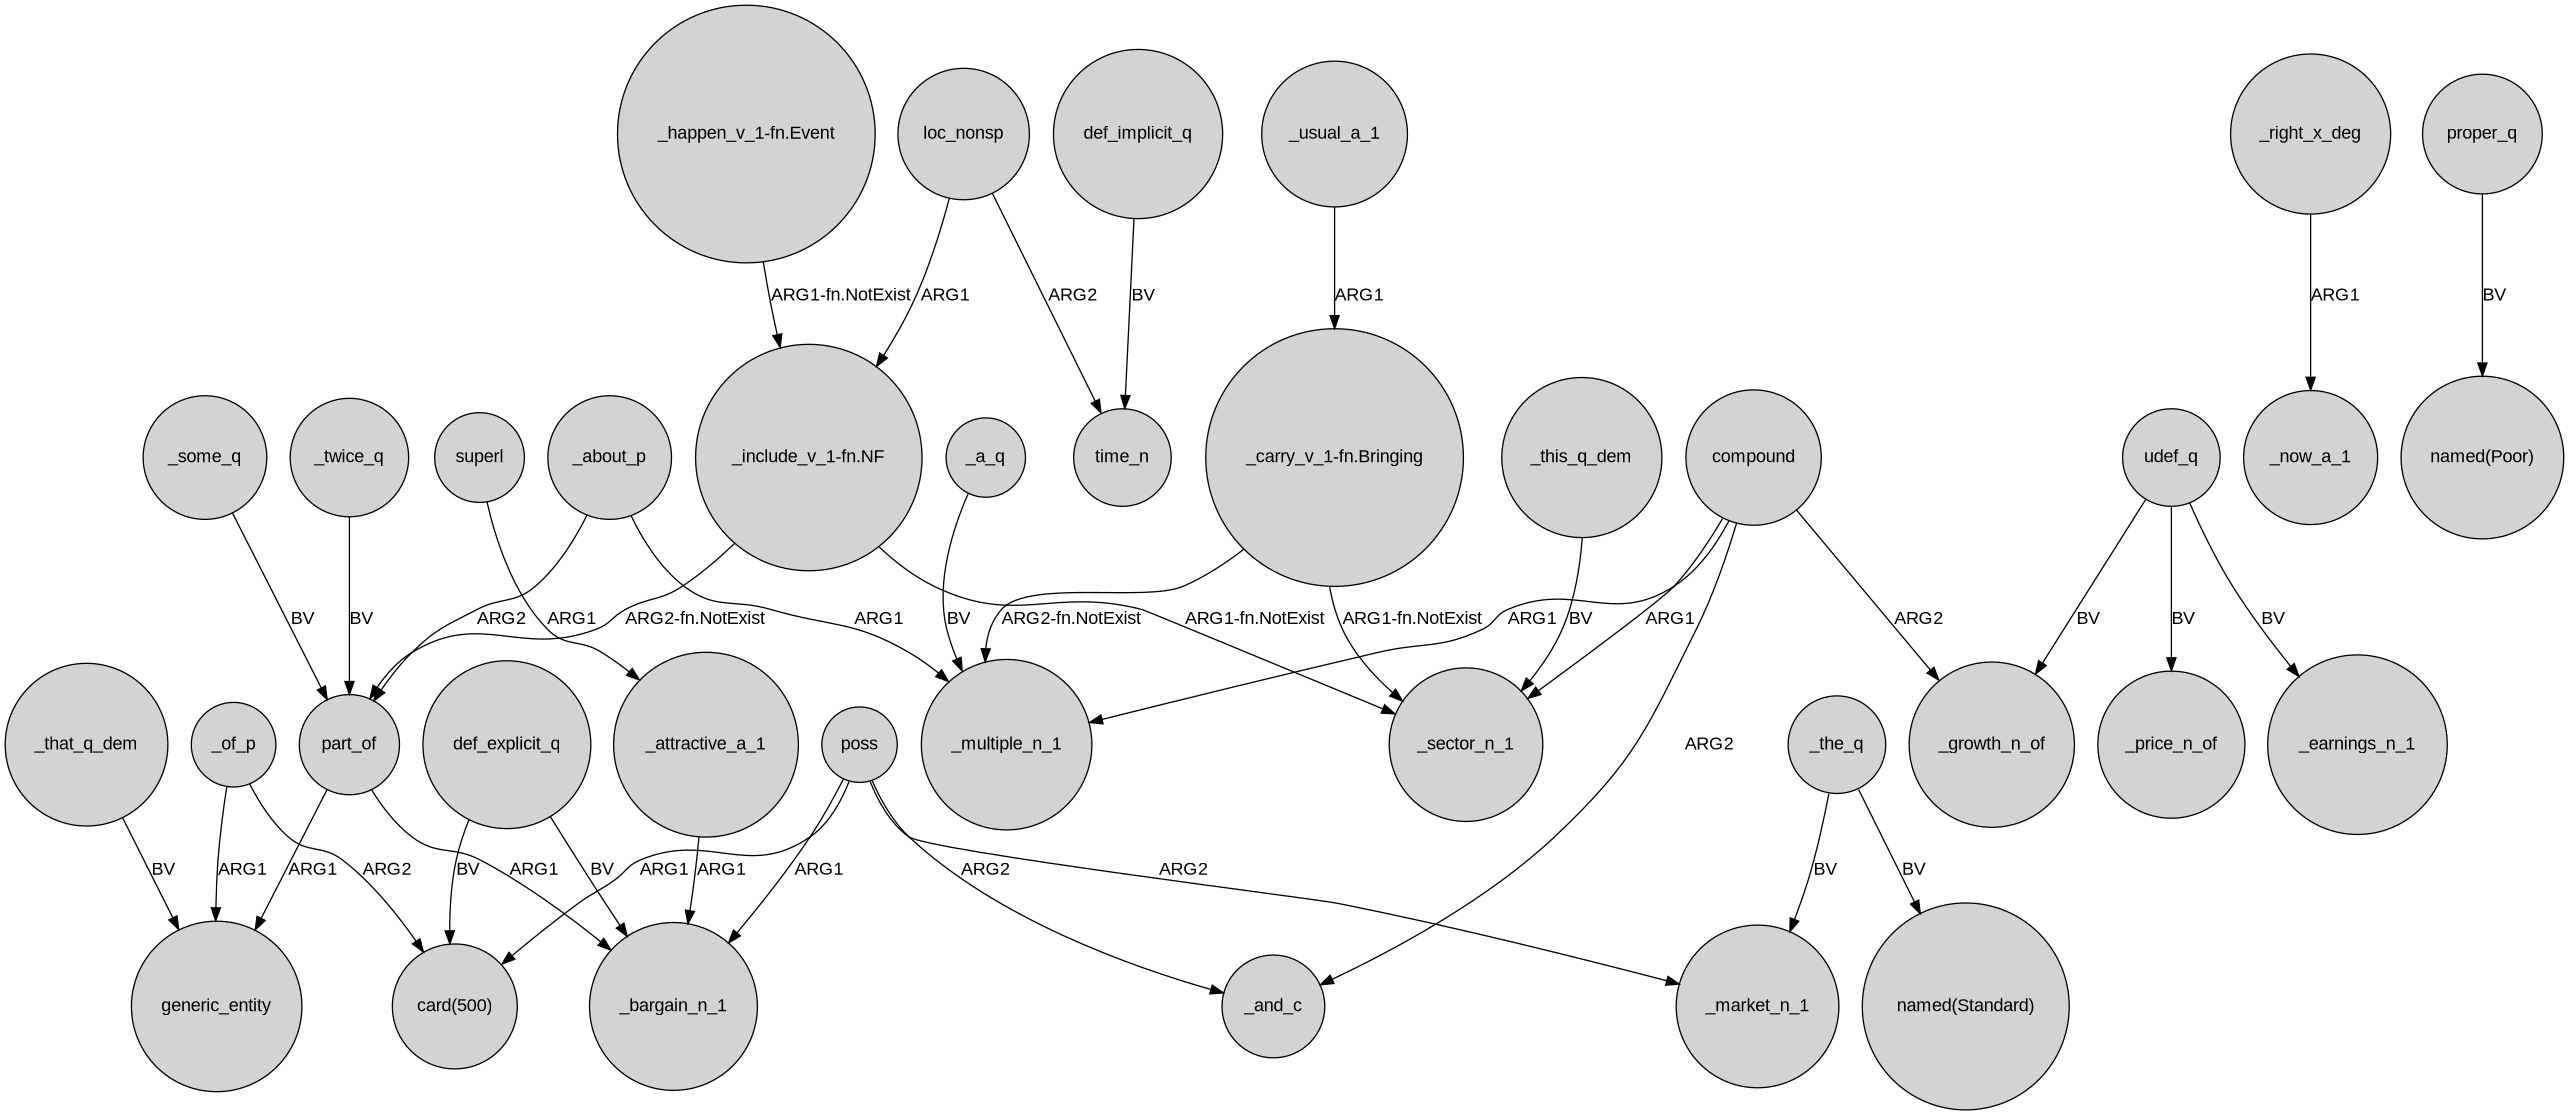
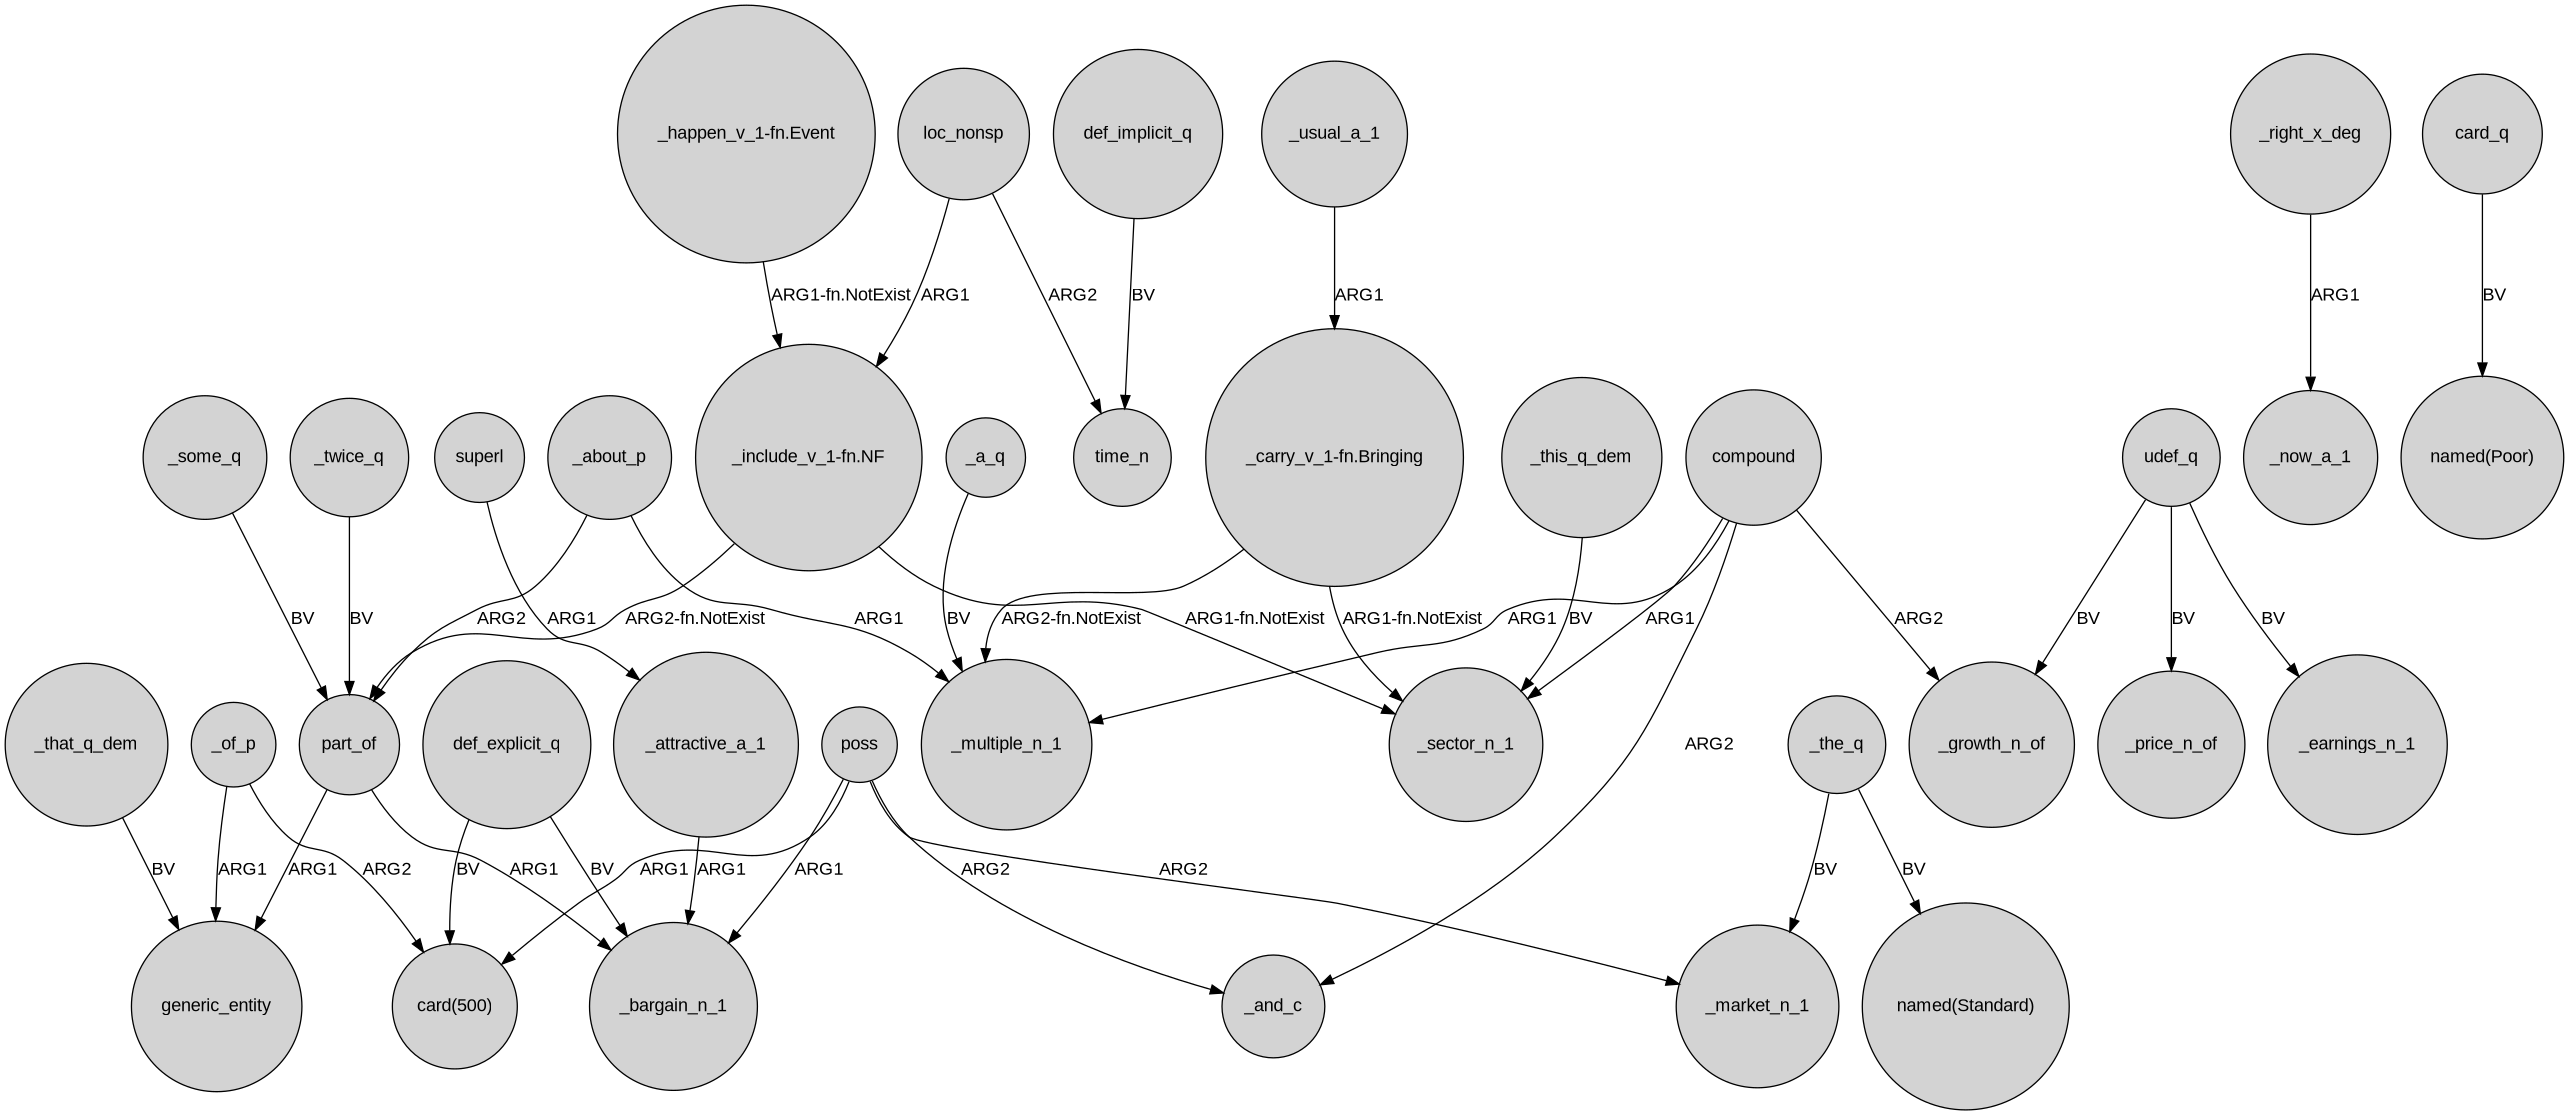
(2482, 134) -> (2482, 134)
